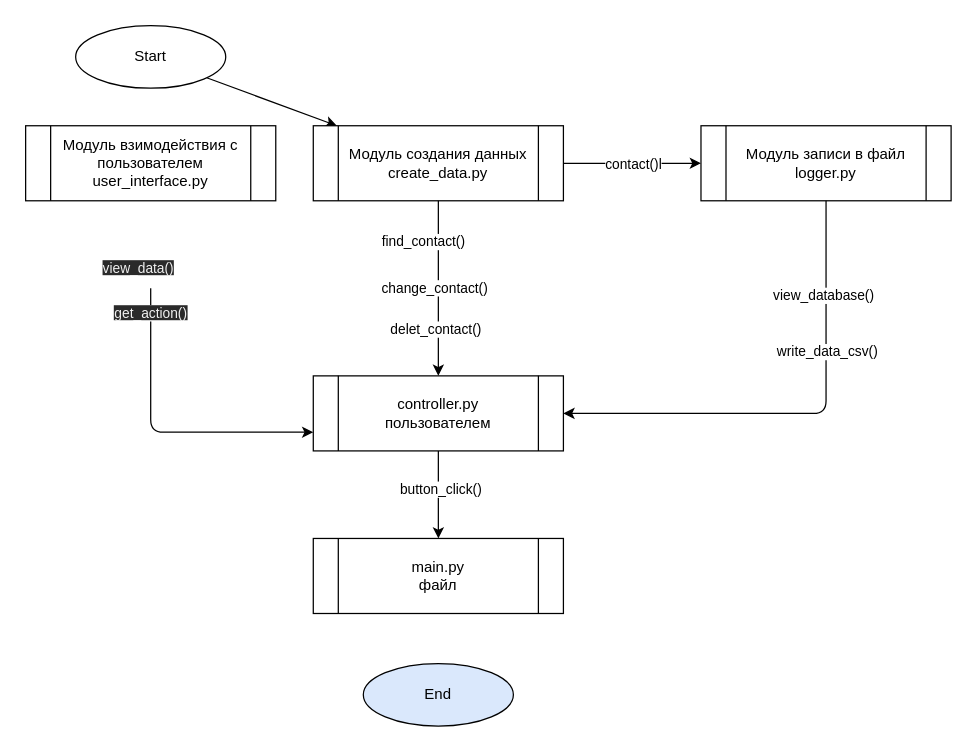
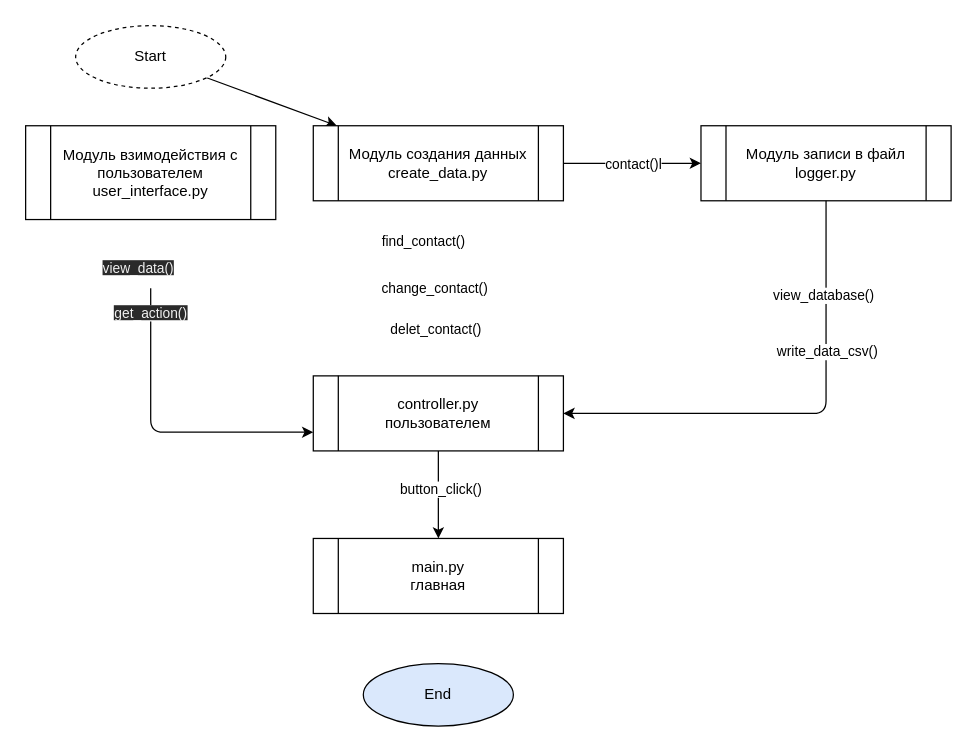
(151, 57) -> (151, 57)
(151, 163) -> (151, 173)
(438, 218) -> none
(438, 576) -> (438, 576)
